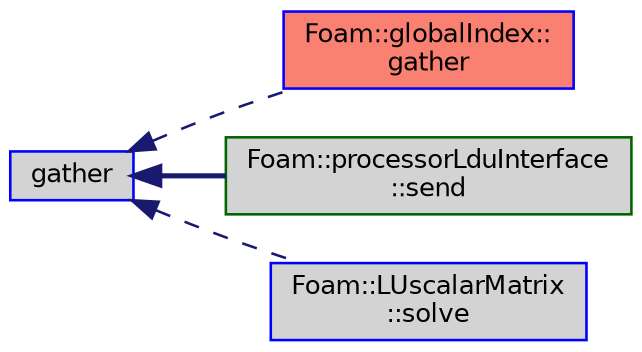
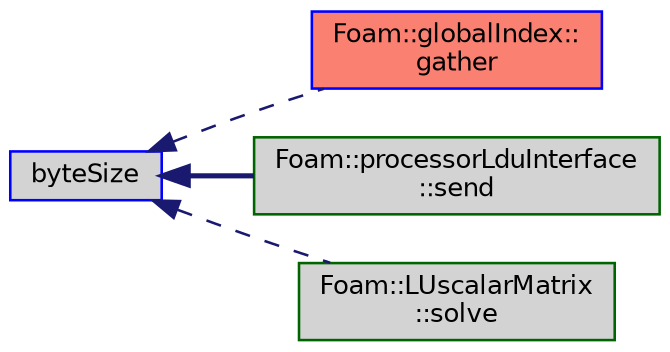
(72, 176) -> (86, 176)
(429, 302) -> (457, 302)
